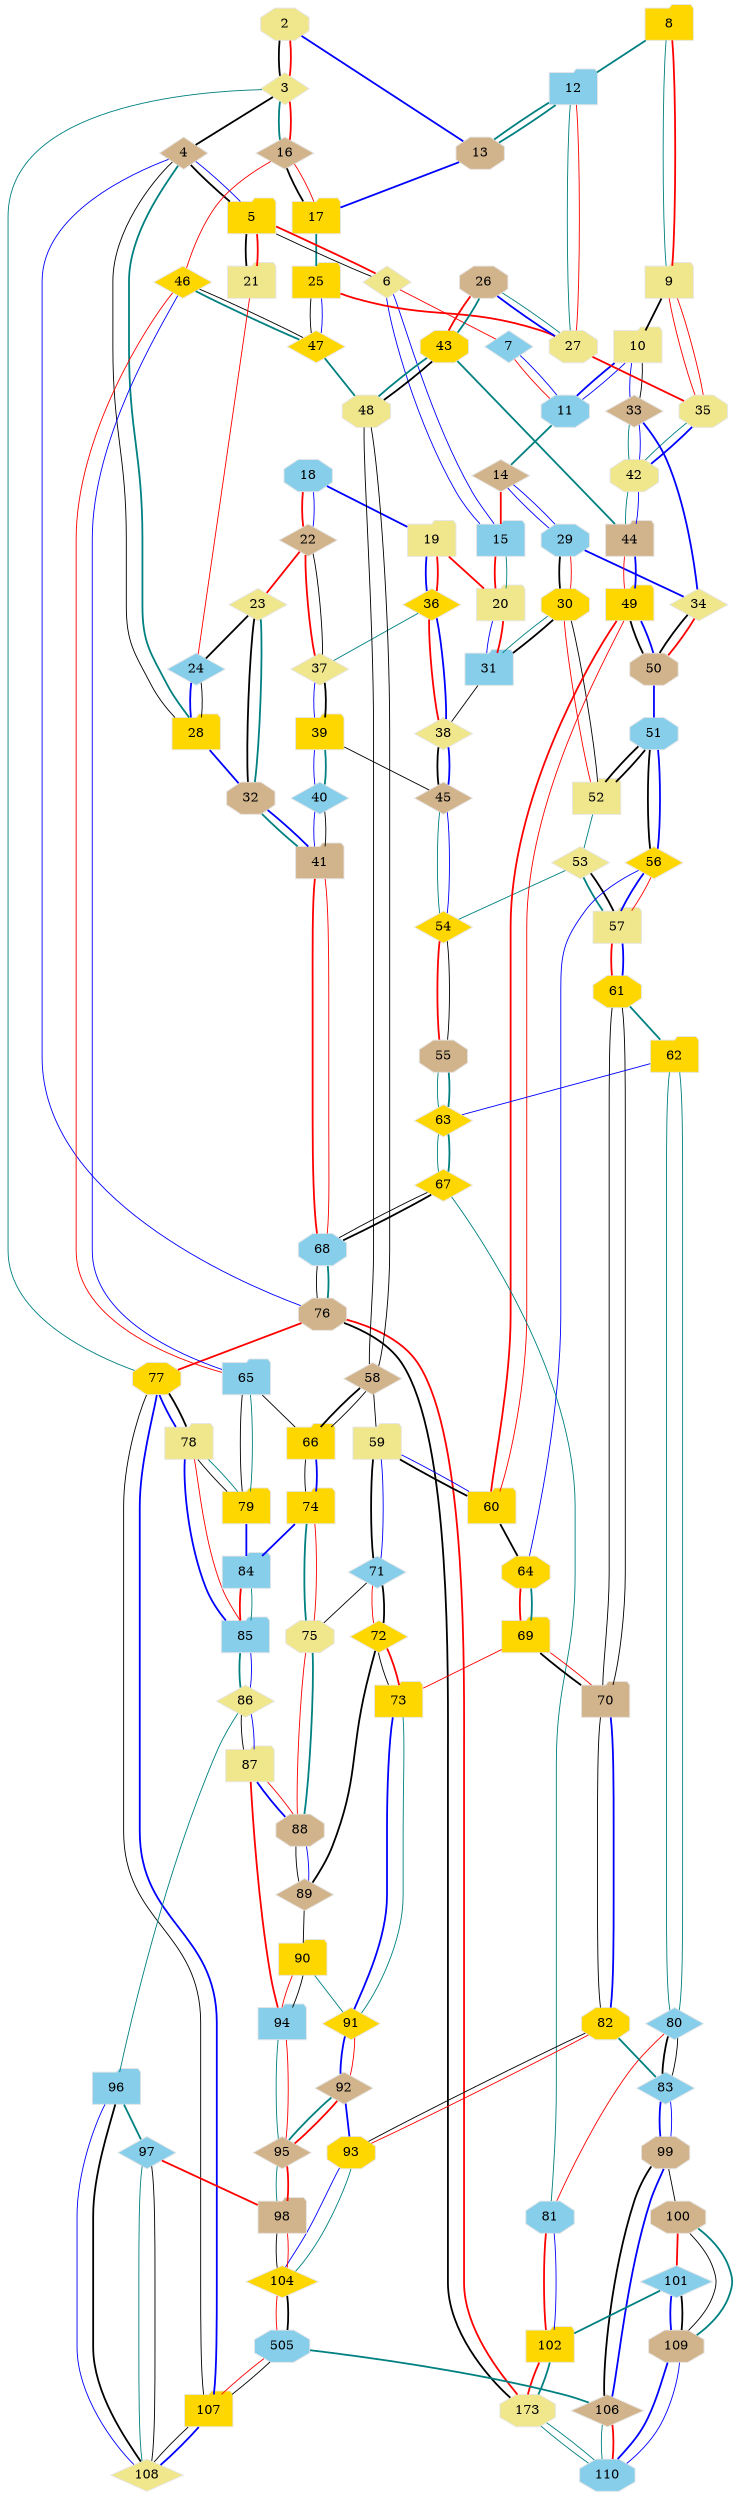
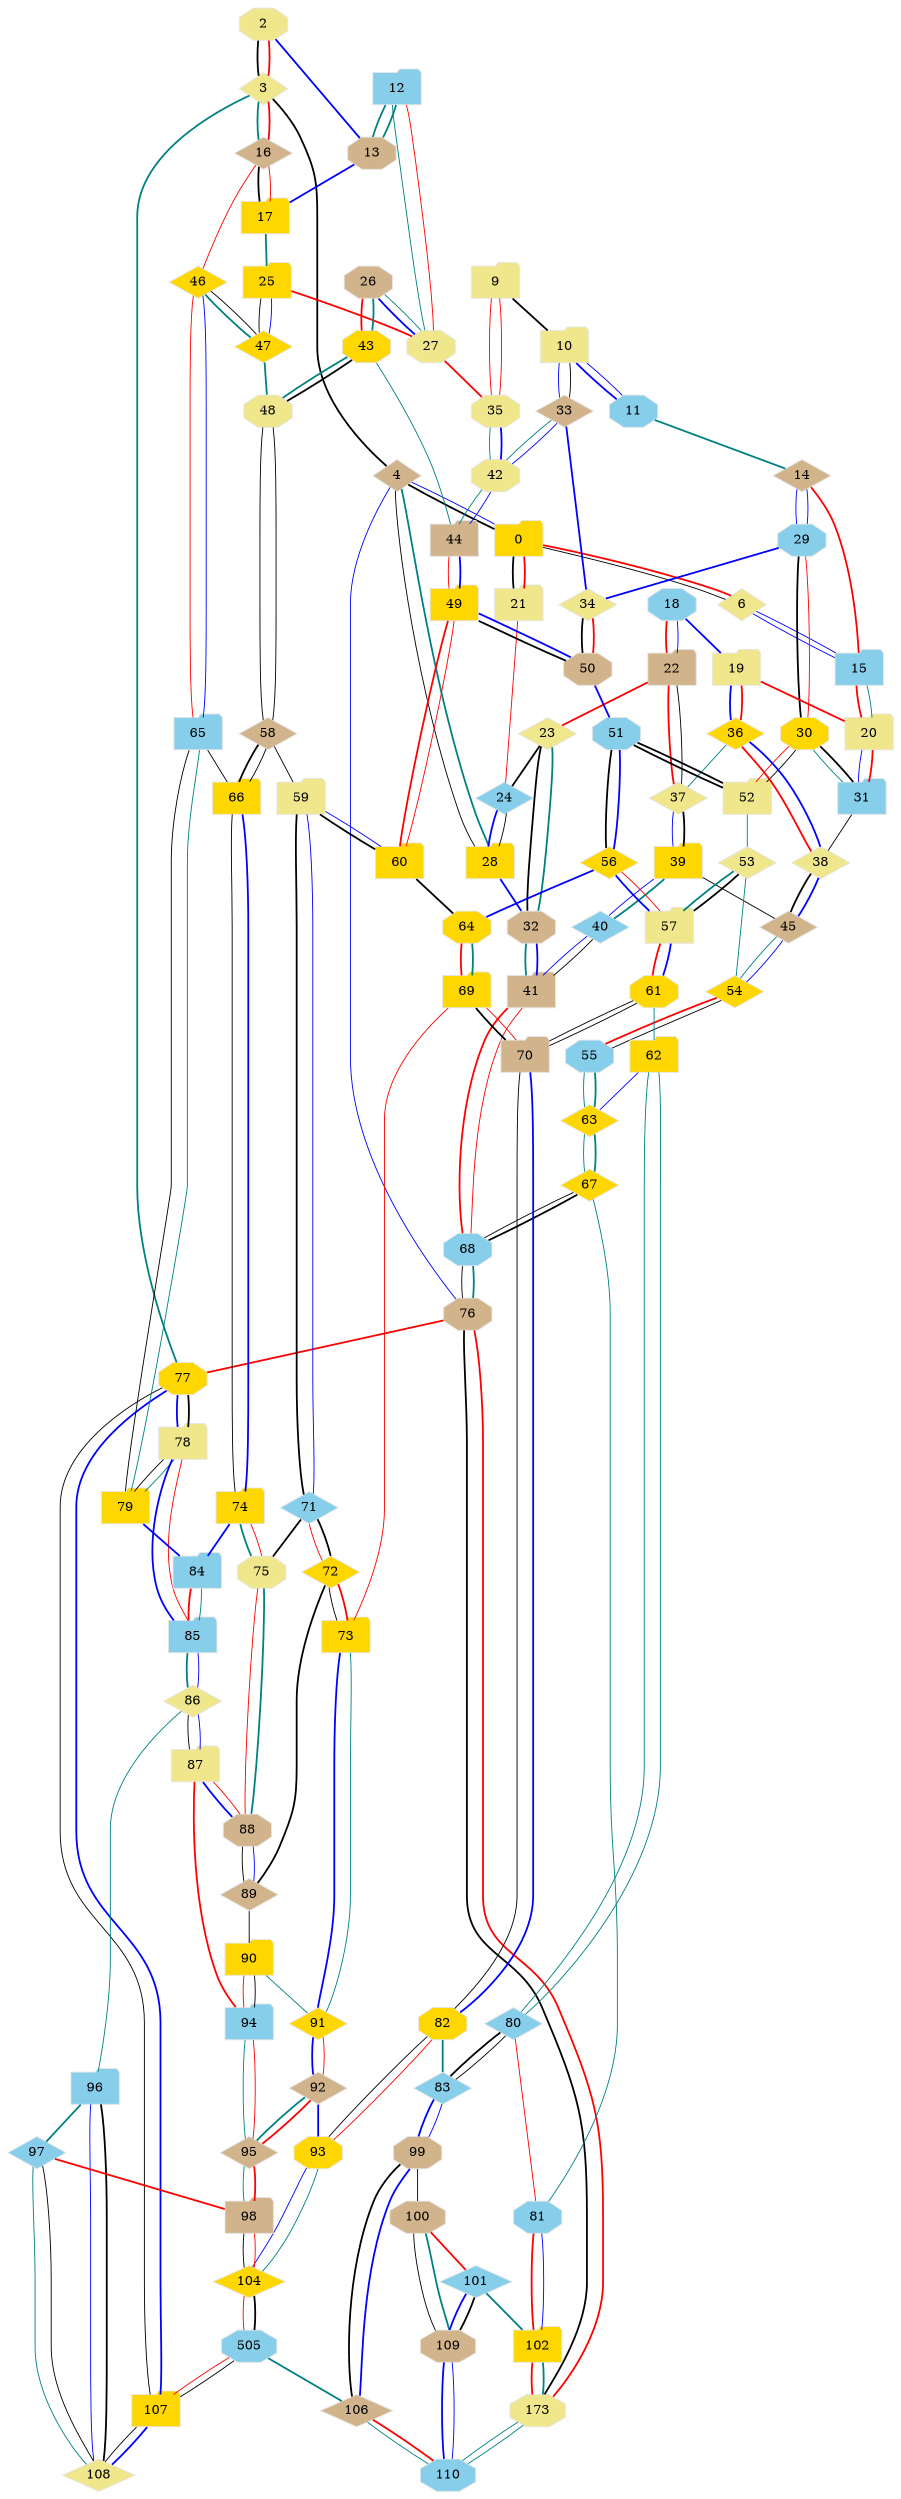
(669, 24) -> none
(252, 218) -> (519, 540)
(509, 347) -> none
(540, 447) -> (420, 440)
(308, 540) -> (672, 669)
(8, 671) -> (137, 705)
(645, 1023) -> (654, 1016)
(443, 1056) -> (590, 1056)
(561, 1198) -> (534, 895)
(345, 1603) -> (287, 1538)
